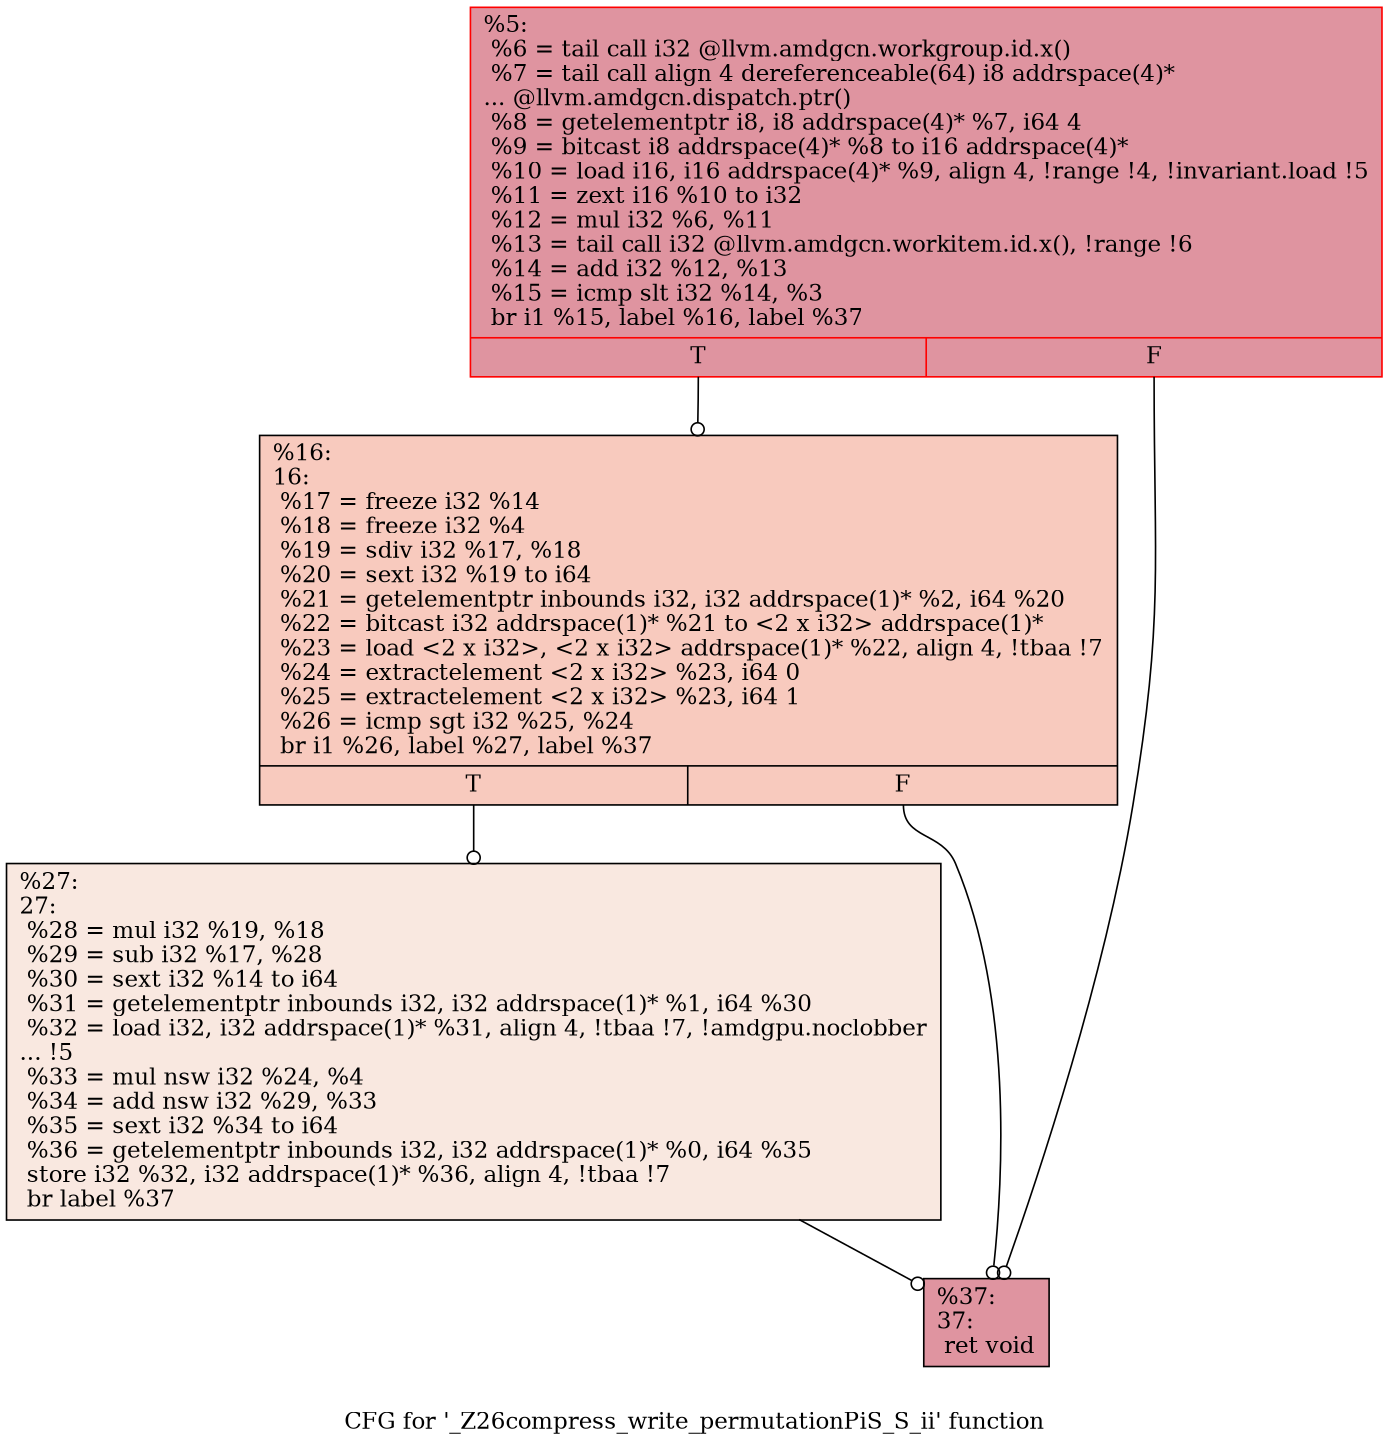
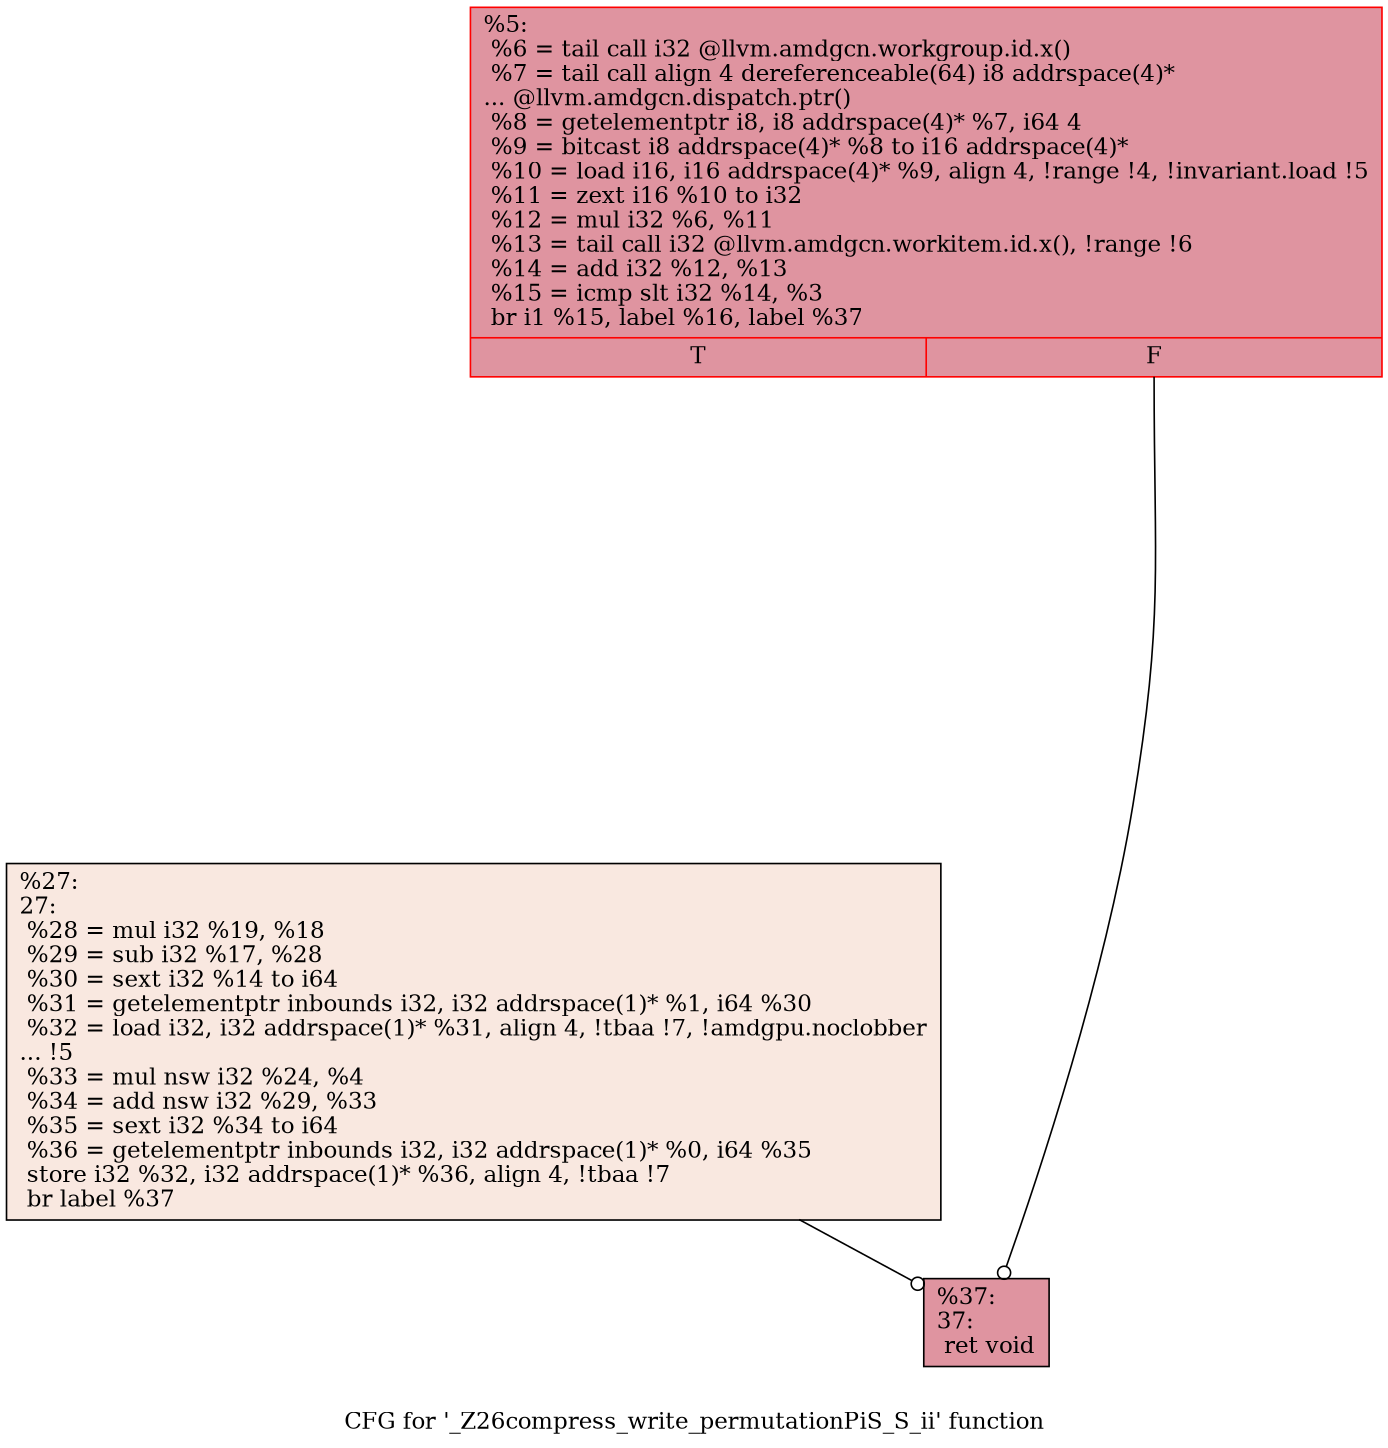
(689, 620) -> none
